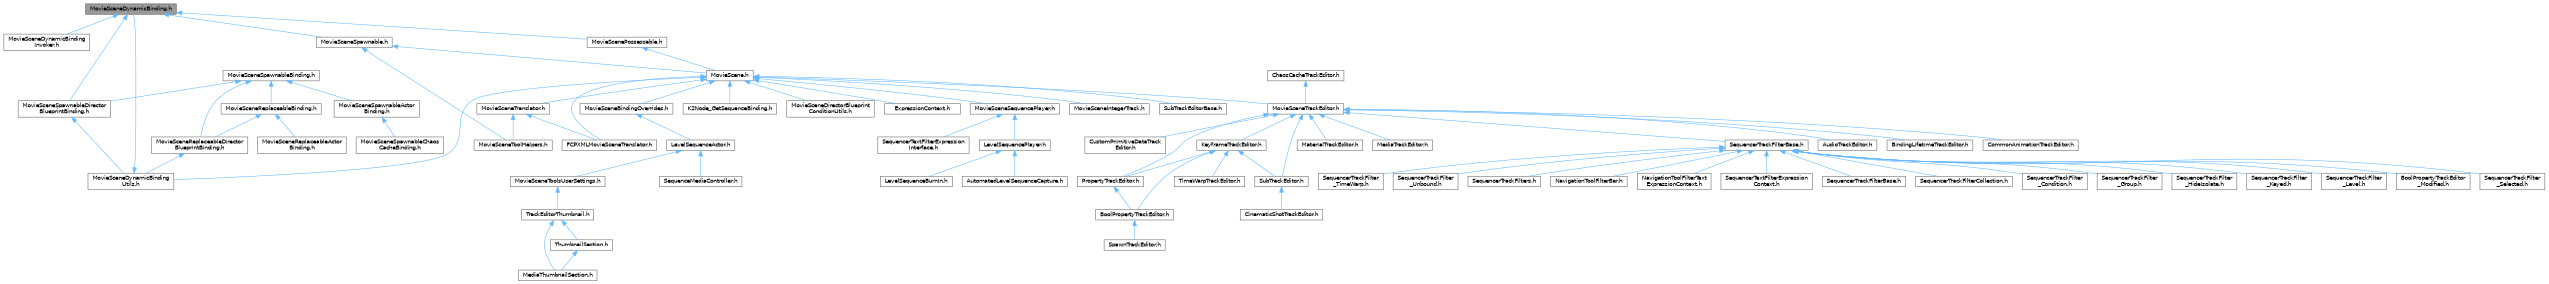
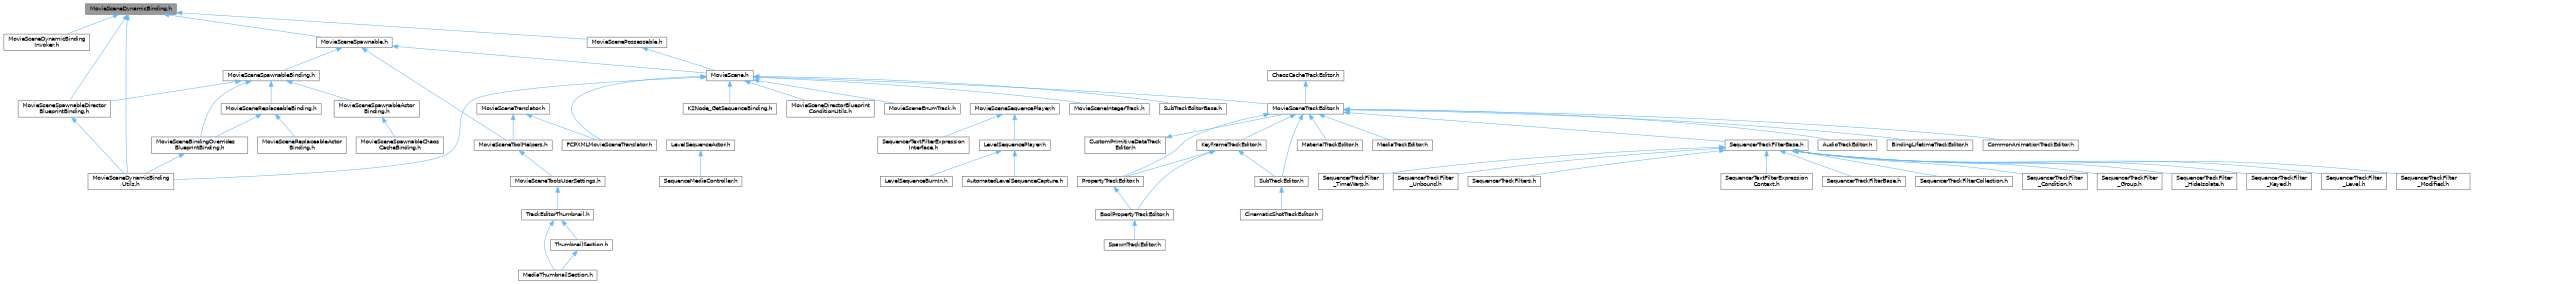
none -> (310, 60)
(873, 90) -> none
(136, 91) -> (126, 93)
(620, 91) -> none
(626, 109) -> none
(922, 109) -> (922, 109)
(1201, 129) -> (1228, 125)
(200, 145) -> (200, 145)
(626, 164) -> (538, 165)
(1209, 182) -> none
(1589, 182) -> none
(1674, 182) -> none
(2433, 182) -> (2433, 182)
(2512, 182) -> none
